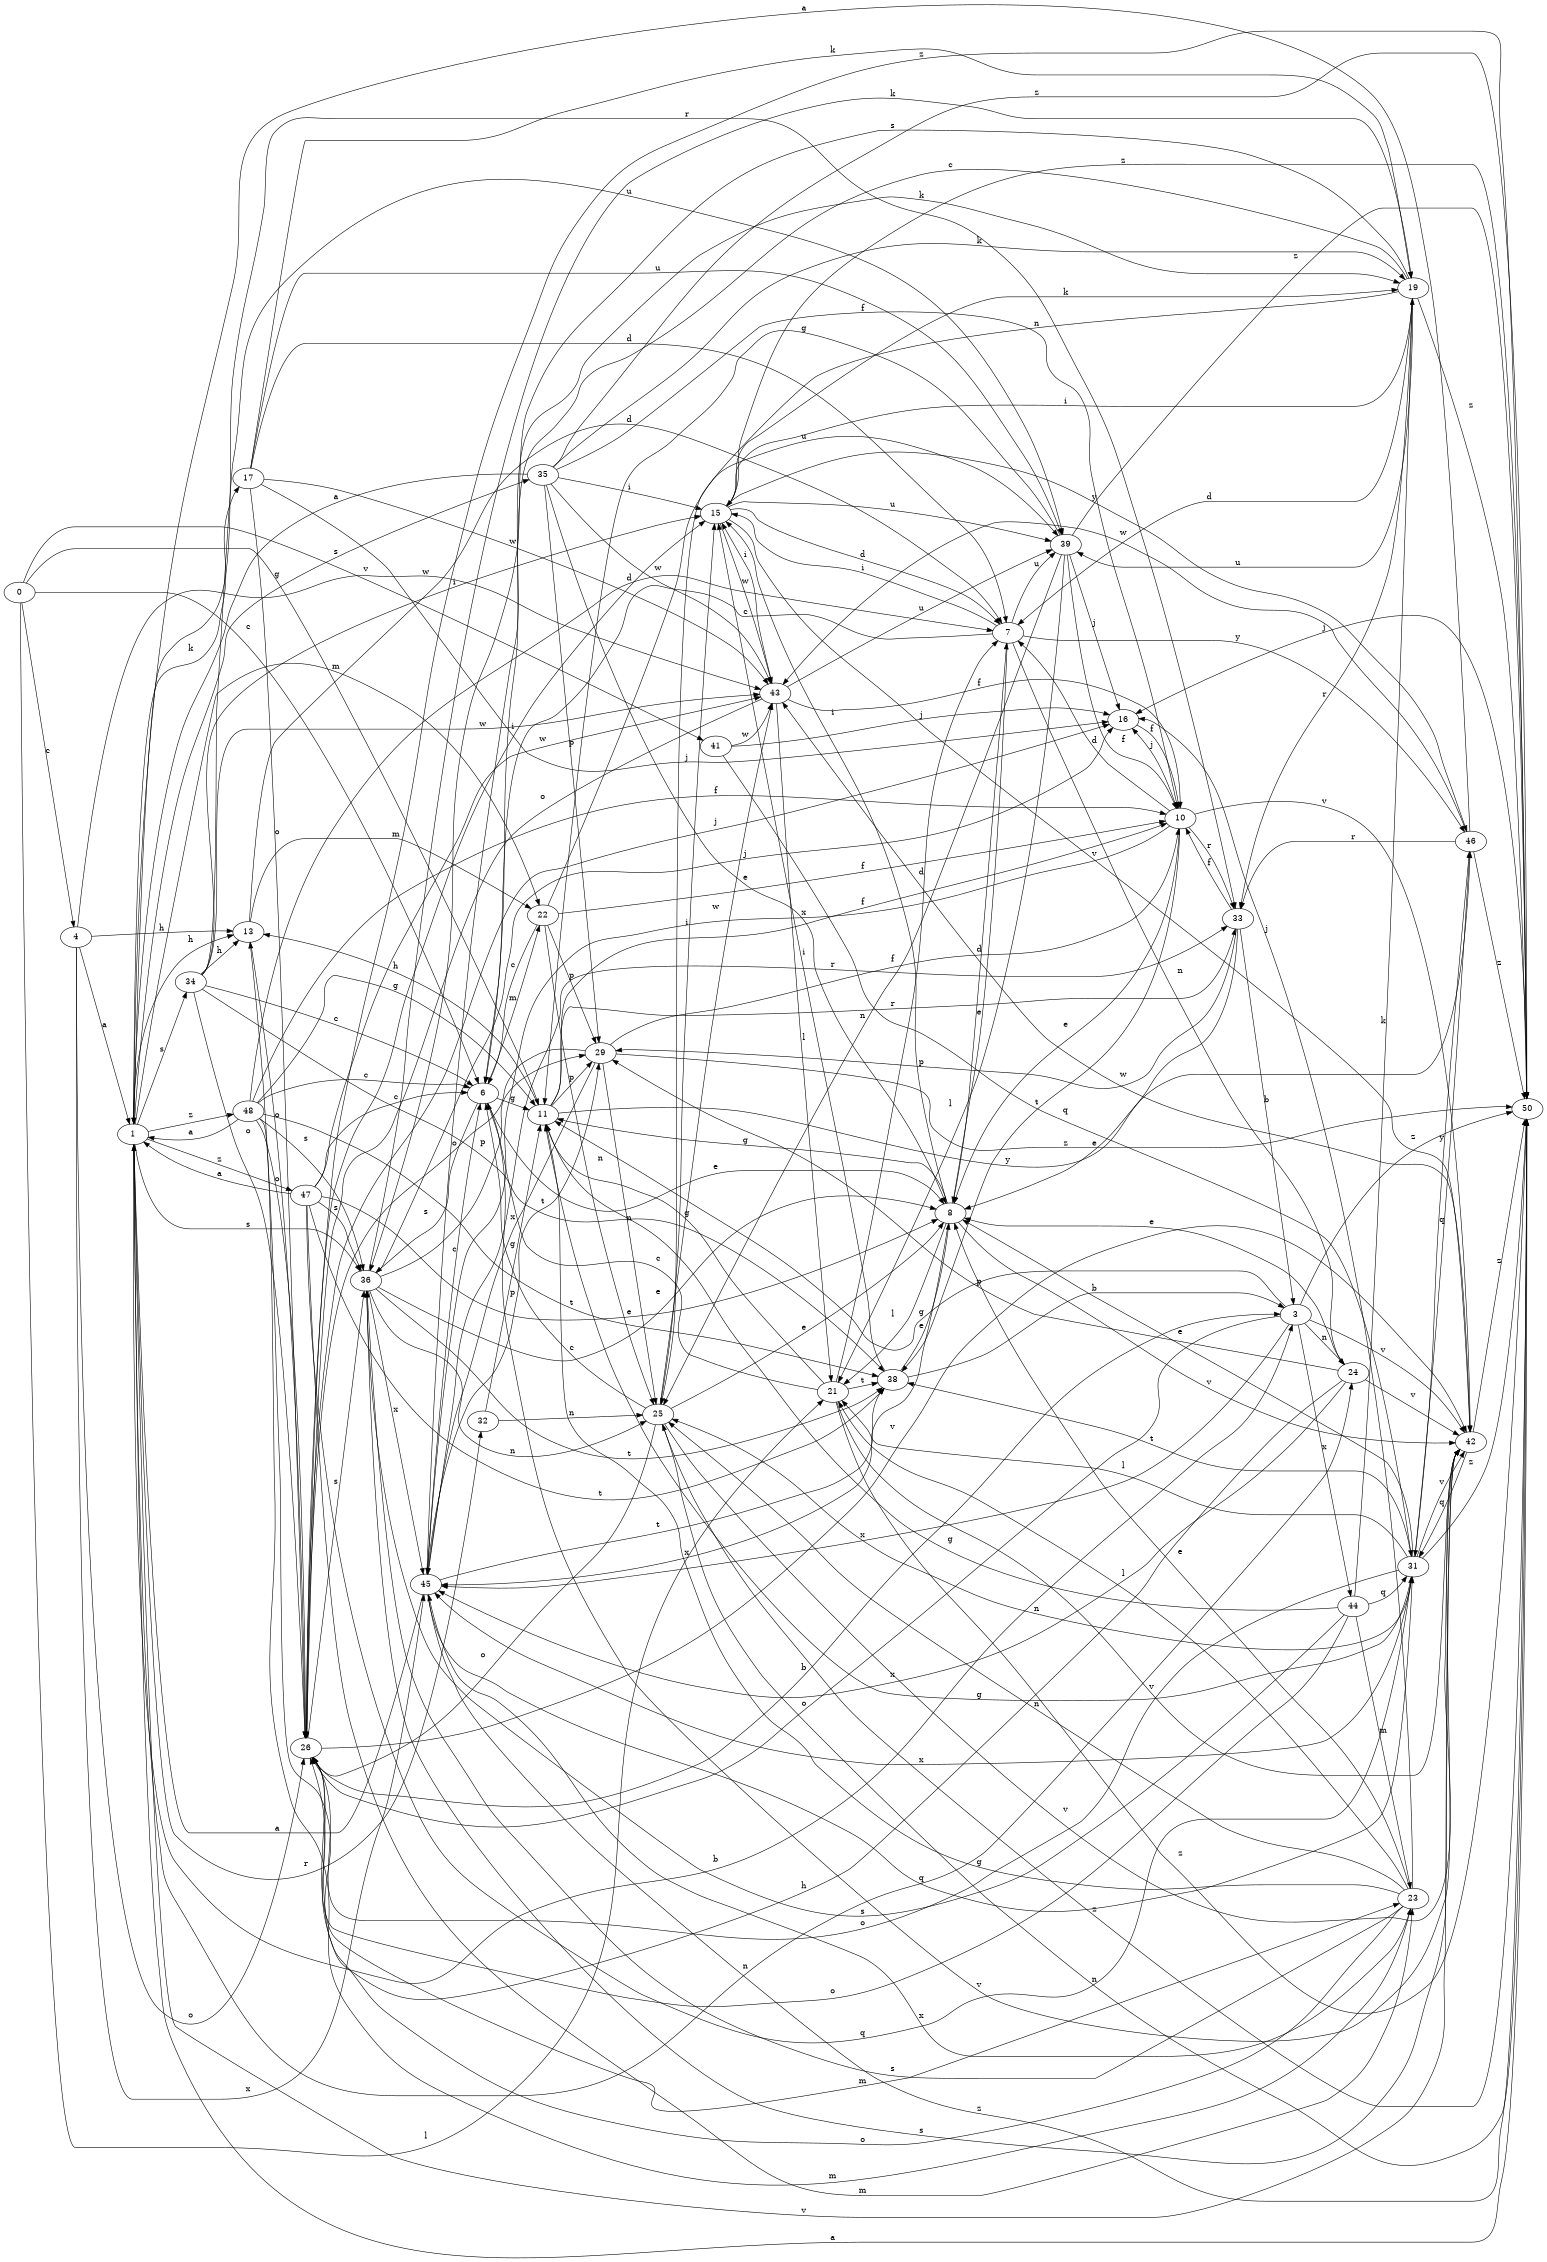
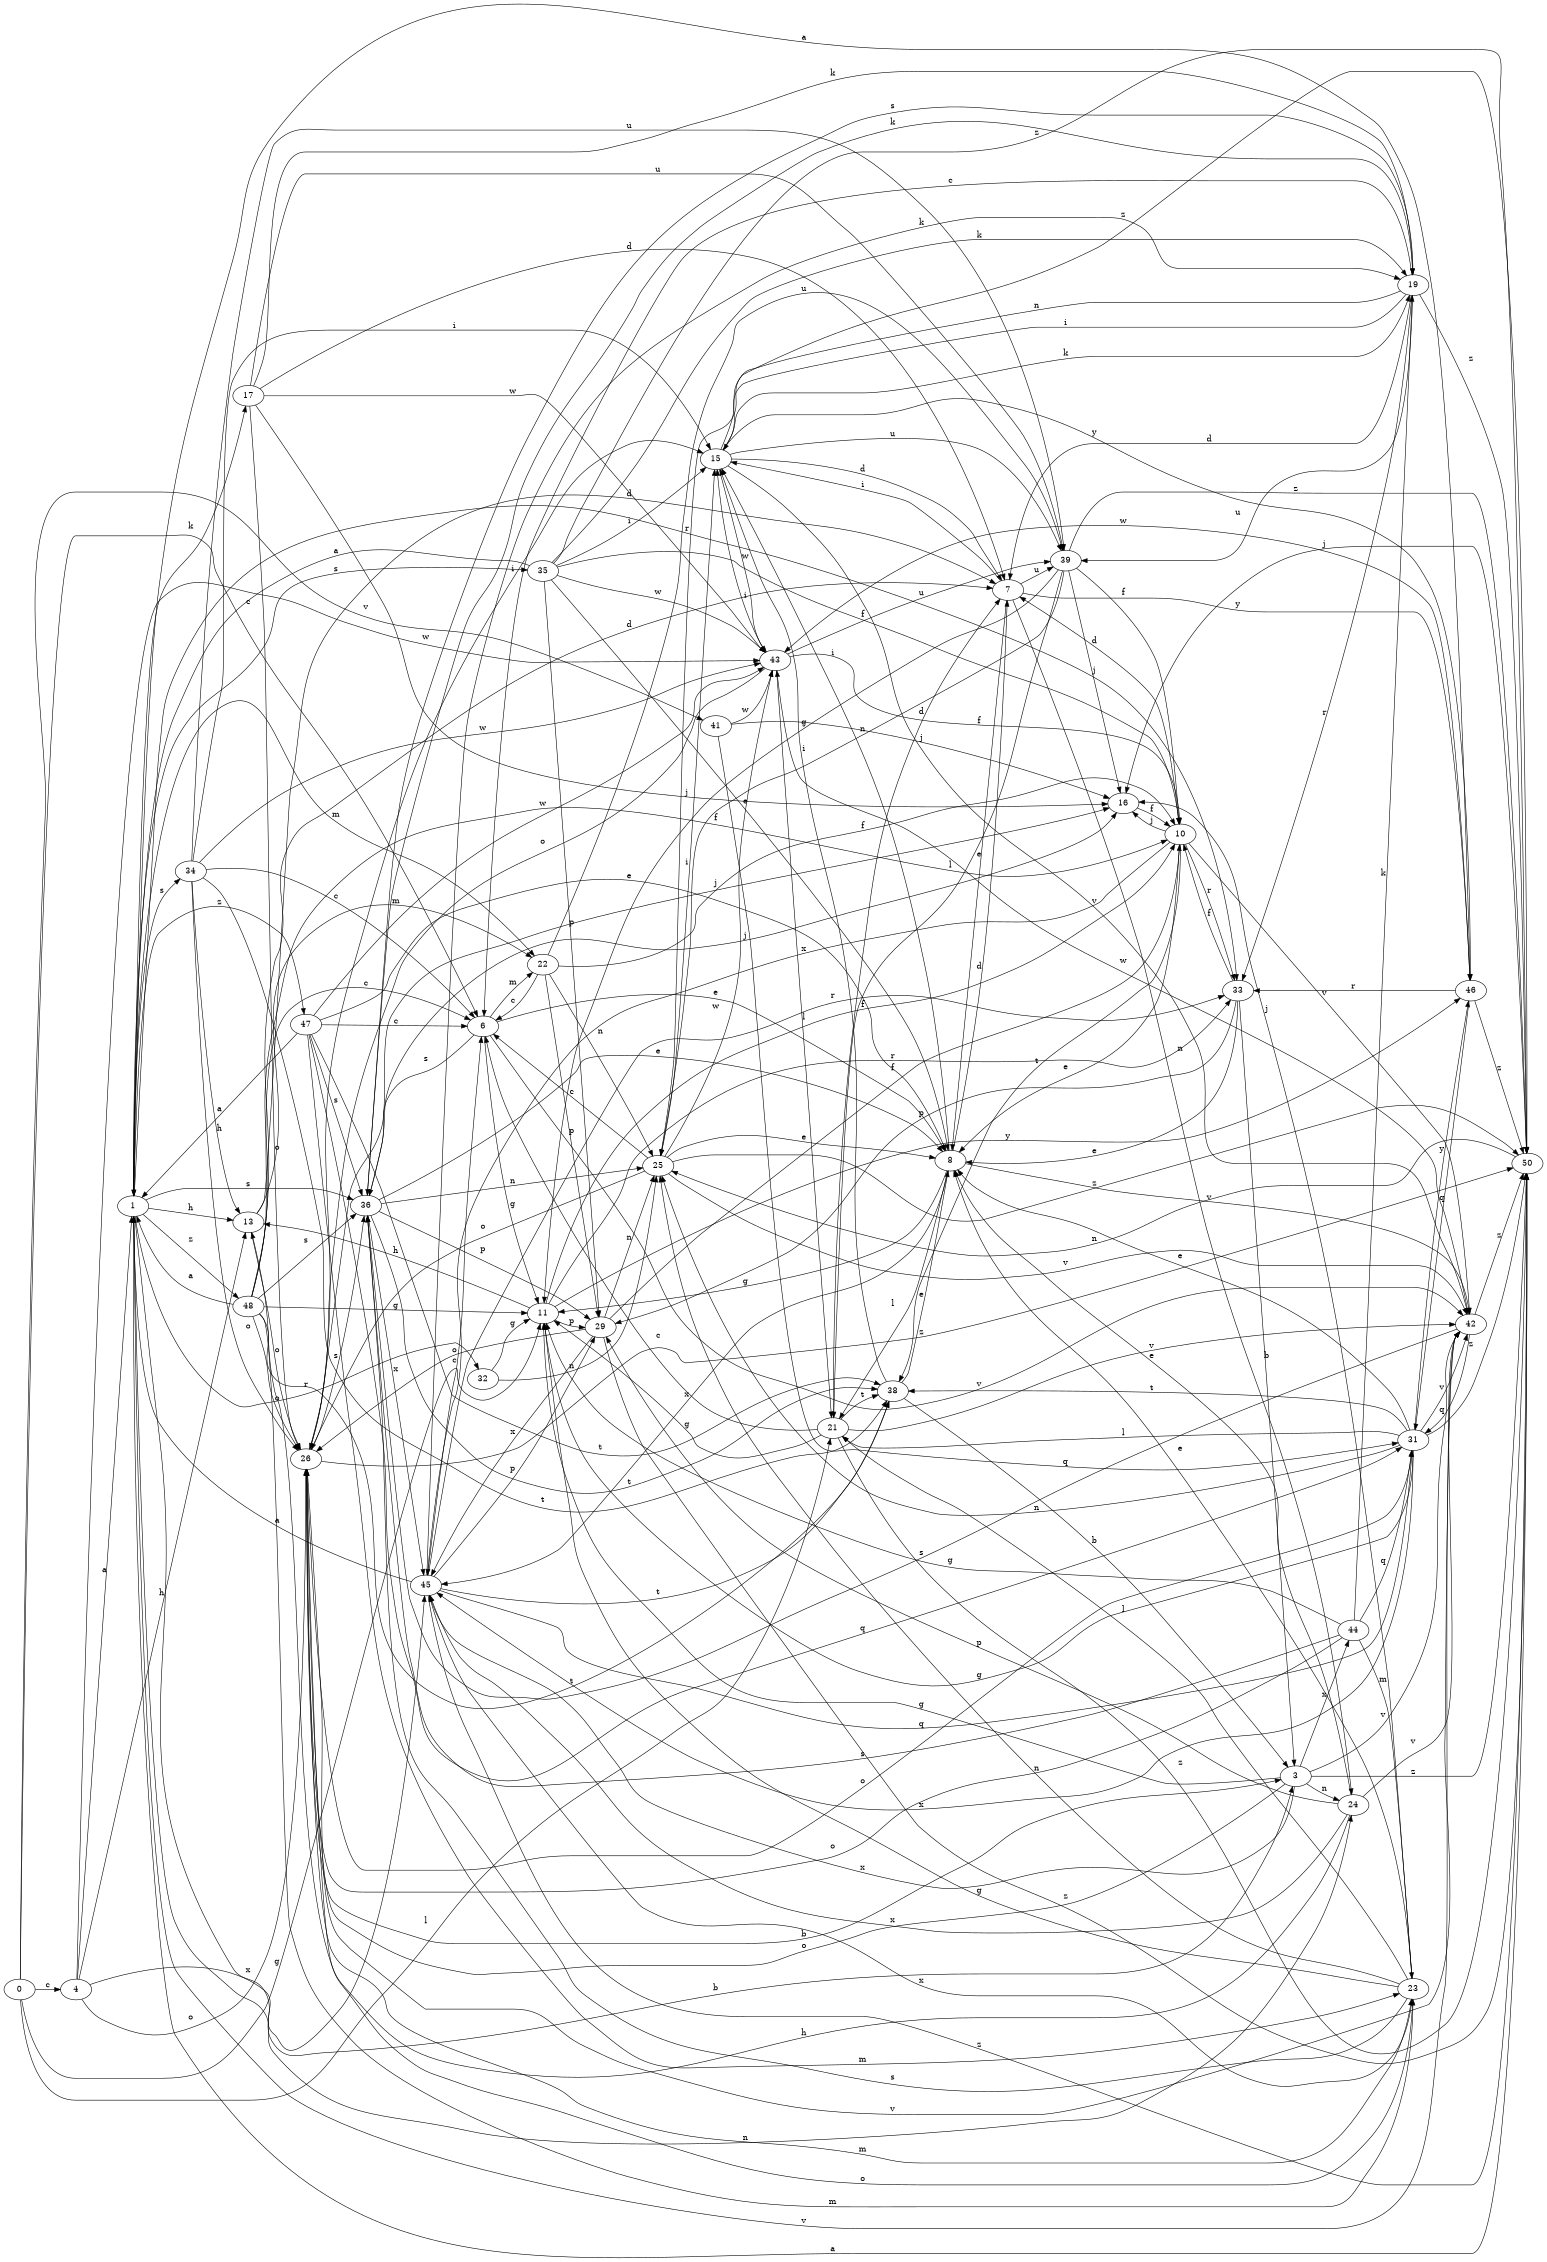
(600, 664) -> none
